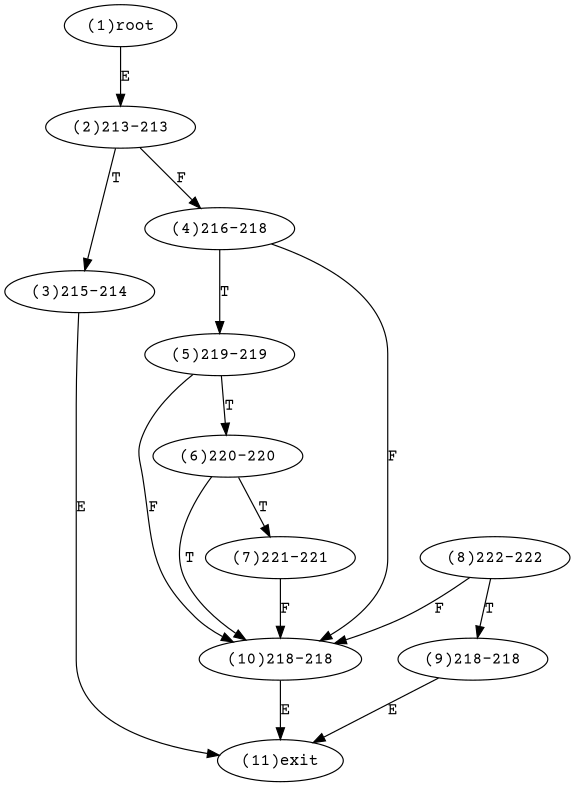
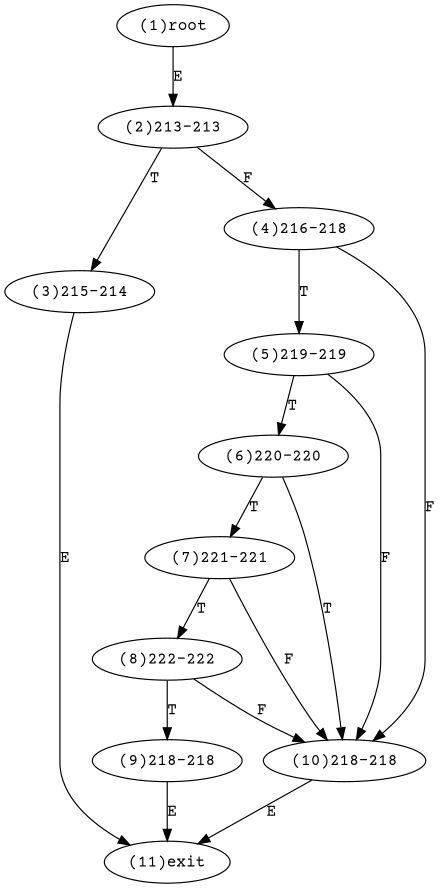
none -> (196, 603)
